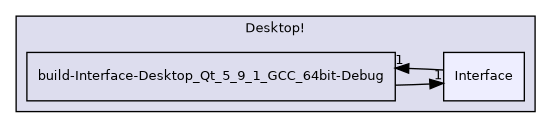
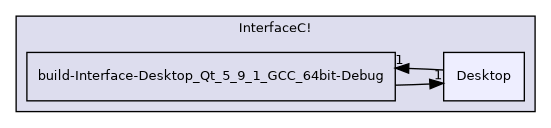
(276, 29) -> (276, 29)
(484, 77) -> (484, 77)
